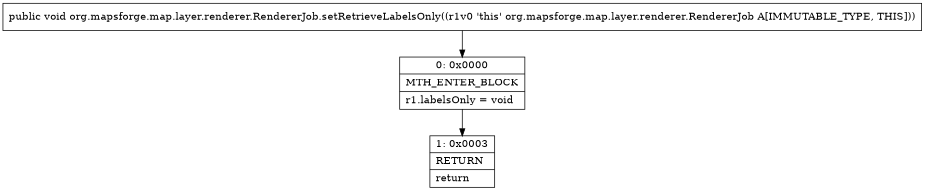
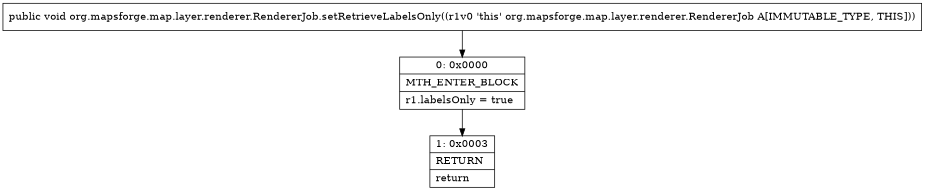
(460, 100) -> (460, 100)
